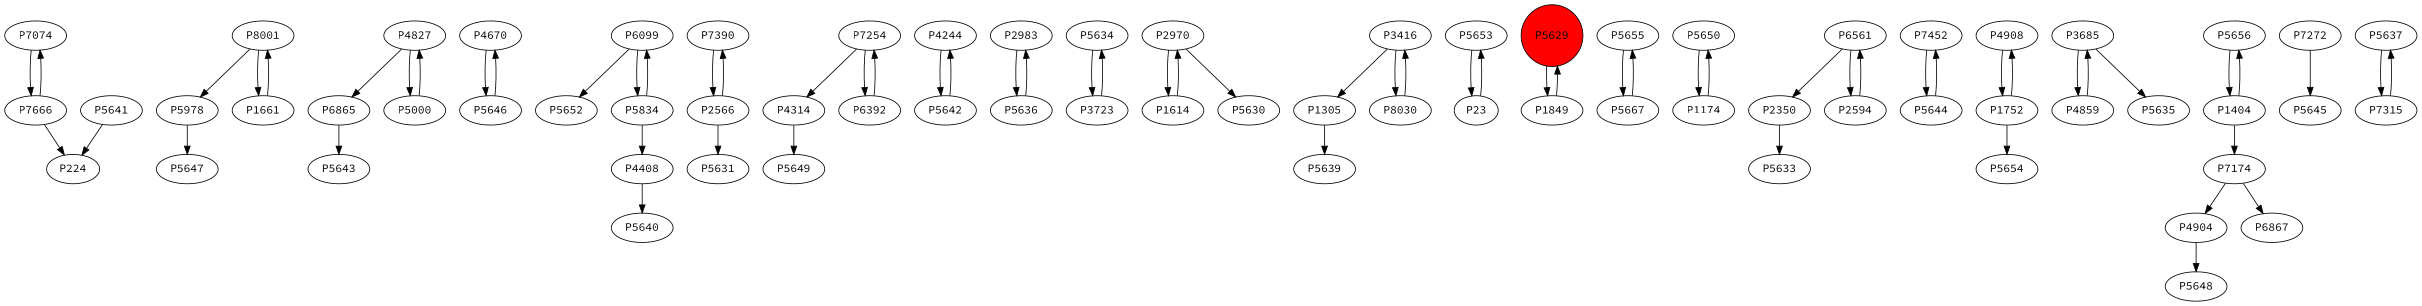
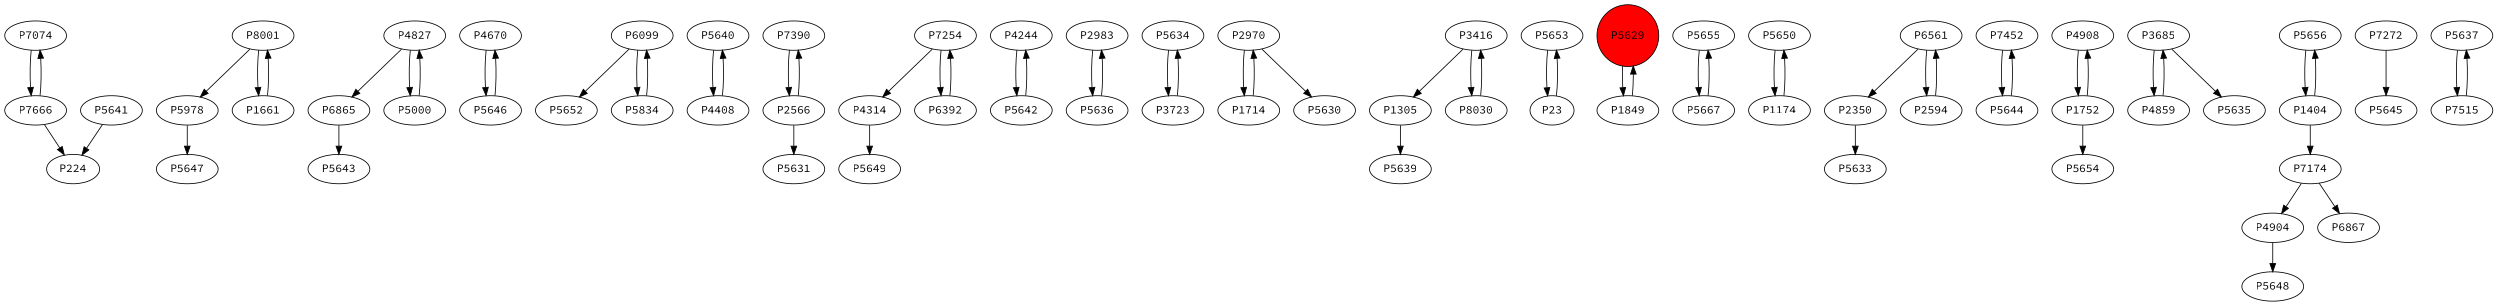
(1173, 110) -> (1249, 110)
(2386, 110) -> (2462, 110)
(642, 136) -> (713, 69)
